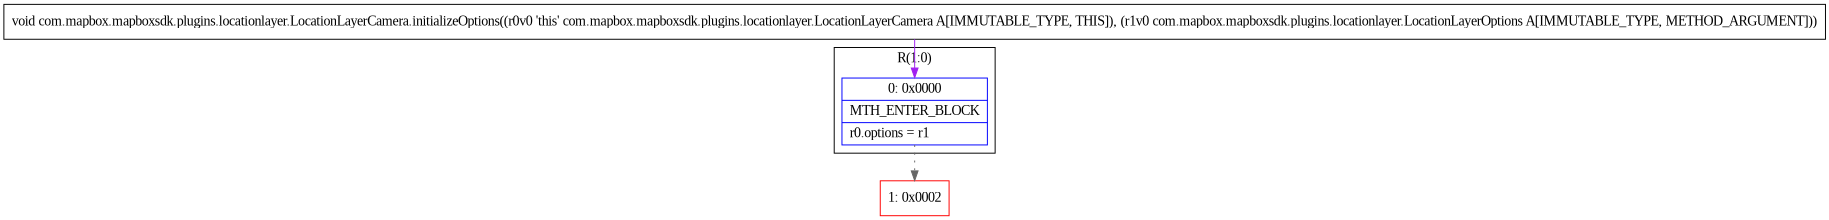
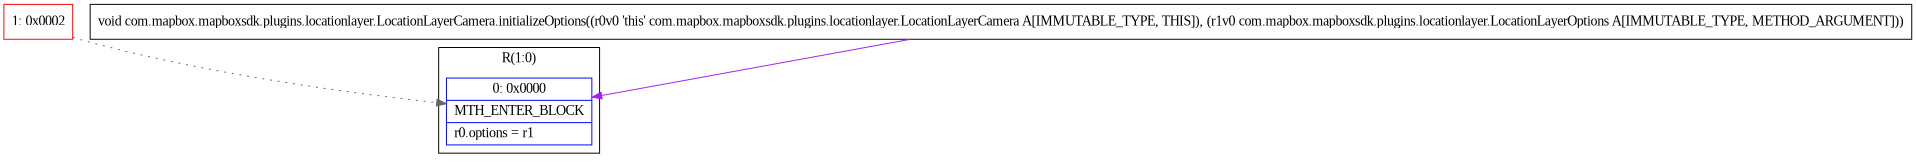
(915, 159) -> (253, 77)
